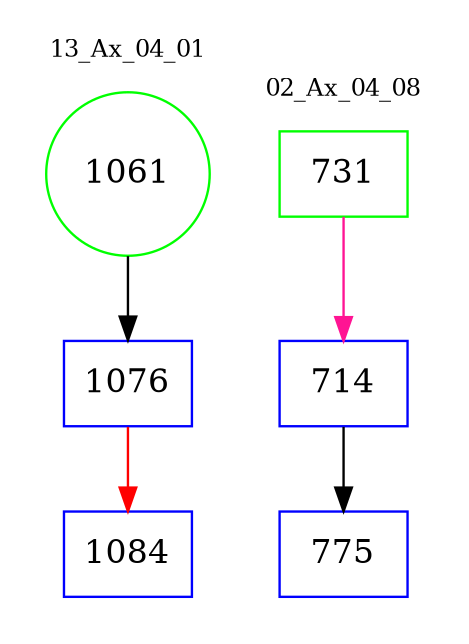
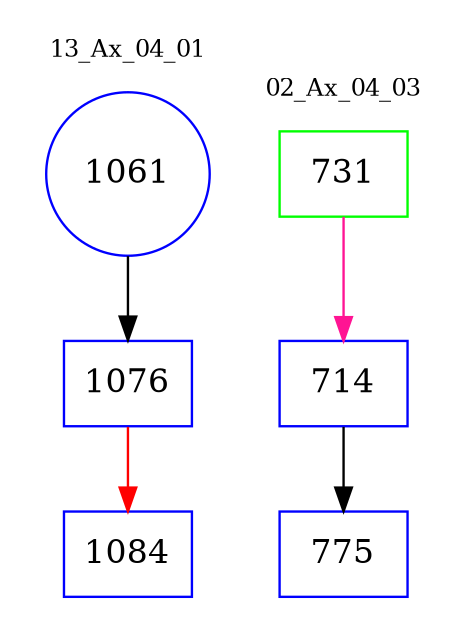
(344, 90) -> (344, 90)
(128, 174) -> (128, 174)
